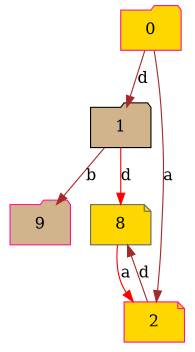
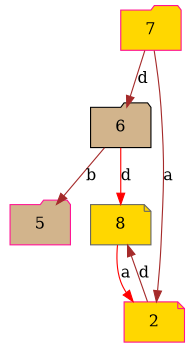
(151, 30) -> (151, 30)
(121, 127) -> (121, 127)
(40, 225) -> (40, 225)
